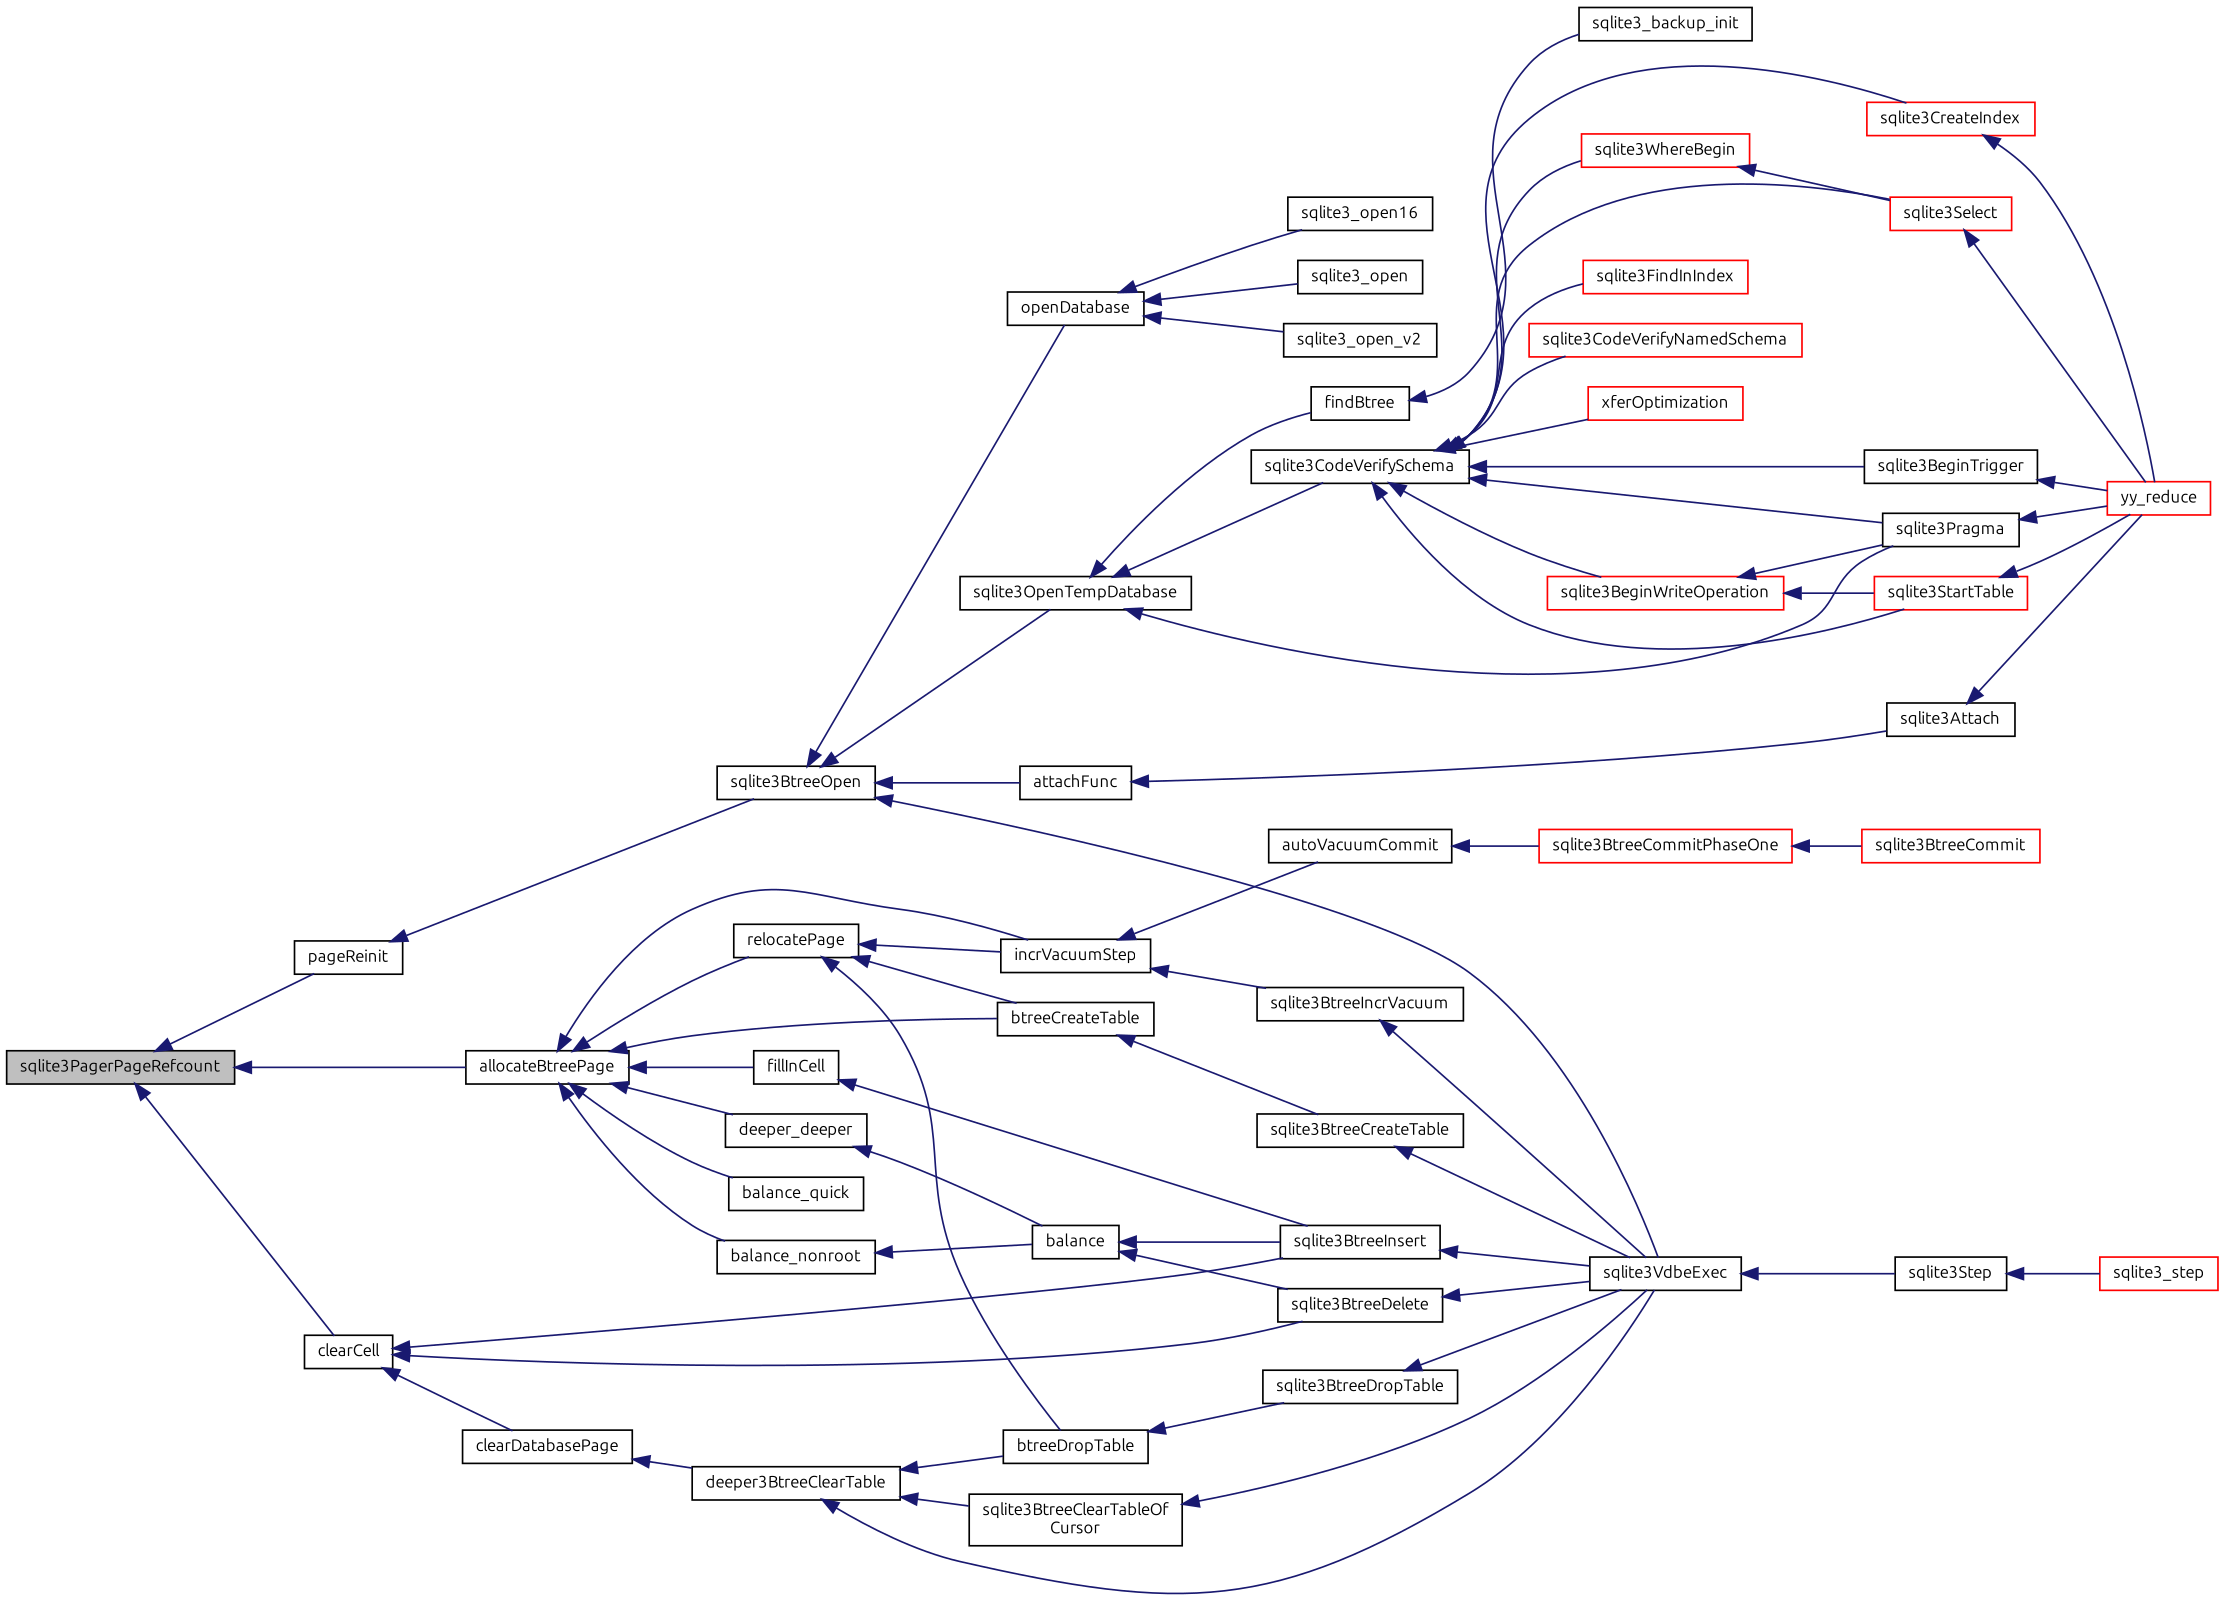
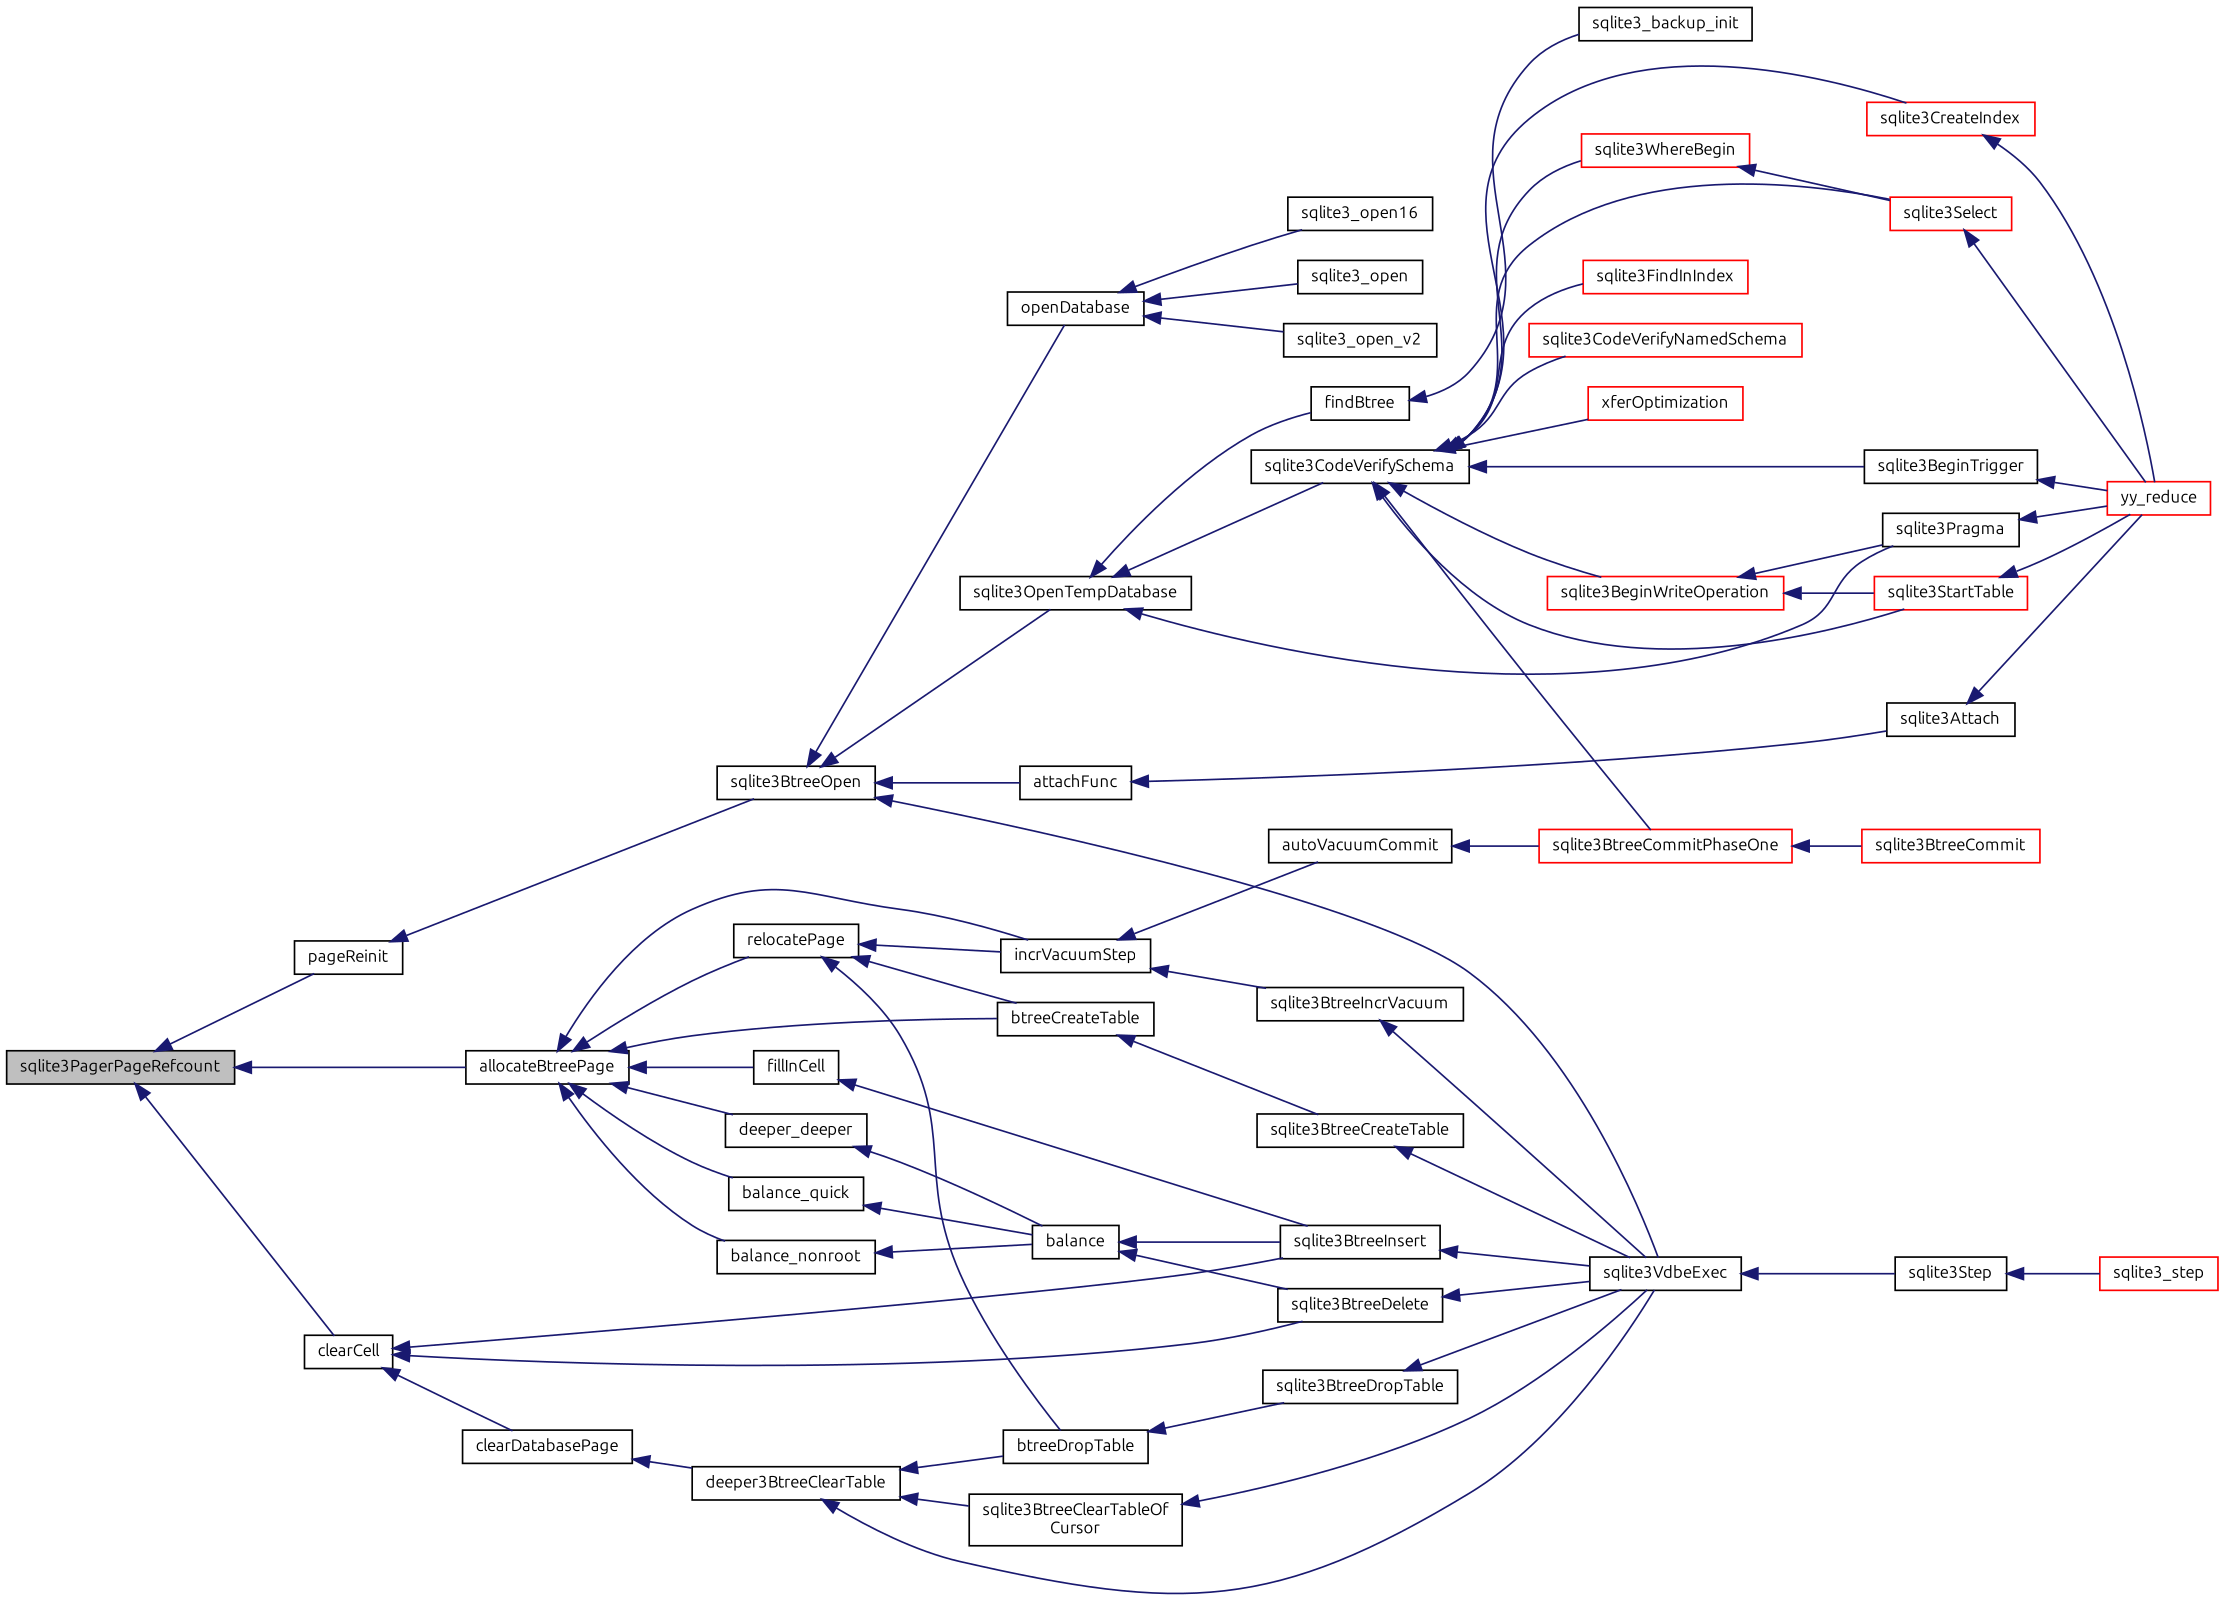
(1684, 501) -> (1510, 656)
none -> (956, 1222)
